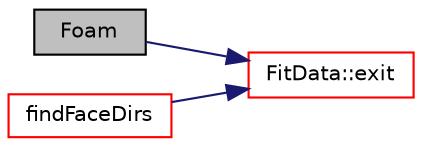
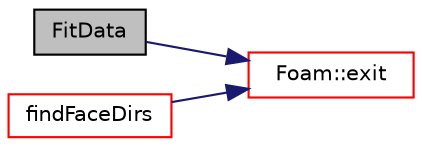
(90, 32) -> (90, 32)
(331, 75) -> (331, 75)
